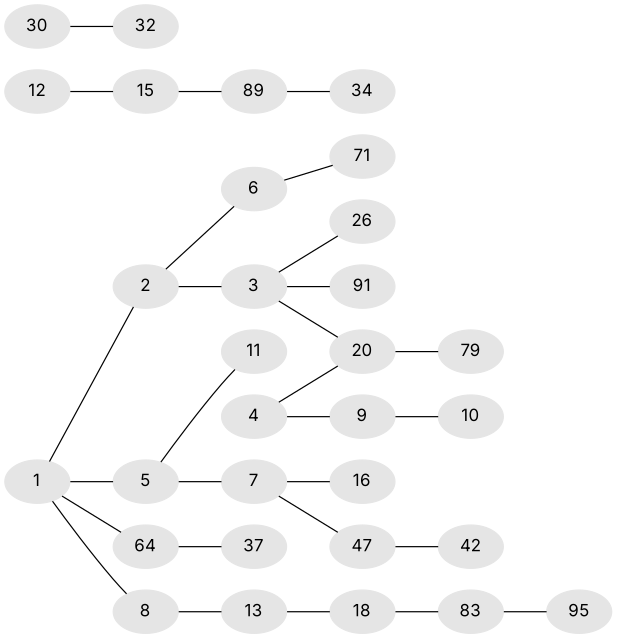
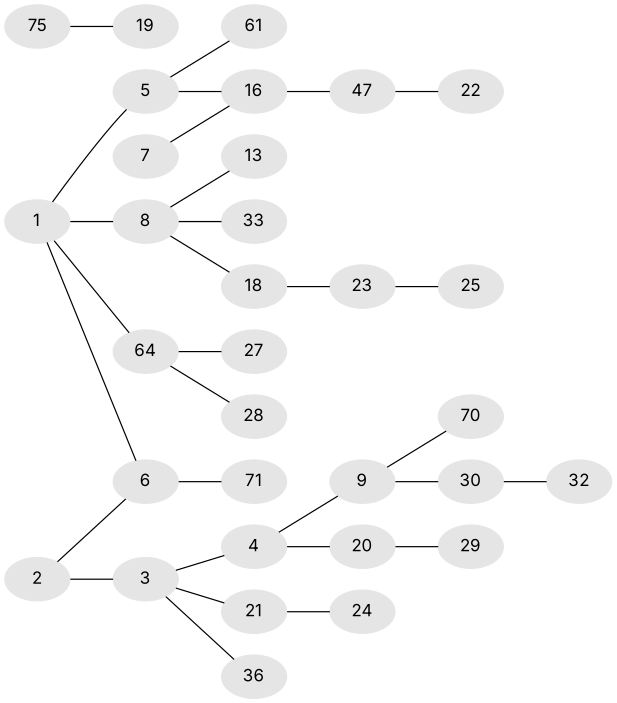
(37, 92) -> none
(146, 92) -> (37, 26)
(254, 92) -> (146, 26)
(362, 92) -> none
none -> (254, 222)
(362, 222) -> (254, 677)
(362, 287) -> (254, 612)
(308, 319) -> (200, 563)
(254, 352) -> (254, 26)
(471, 352) -> (471, 547)
(91, 384) -> (91, 352)
none -> (254, 417)
(471, 417) -> (471, 417)
(200, 482) -> (200, 92)
none -> (417, 482)
(308, 514) -> (308, 92)
(254, 547) -> (254, 352)
(471, 547) -> (471, 92)
(308, 612) -> (200, 254)
none -> (362, 612)
(471, 612) -> (362, 287)
(579, 612) -> (471, 287)
